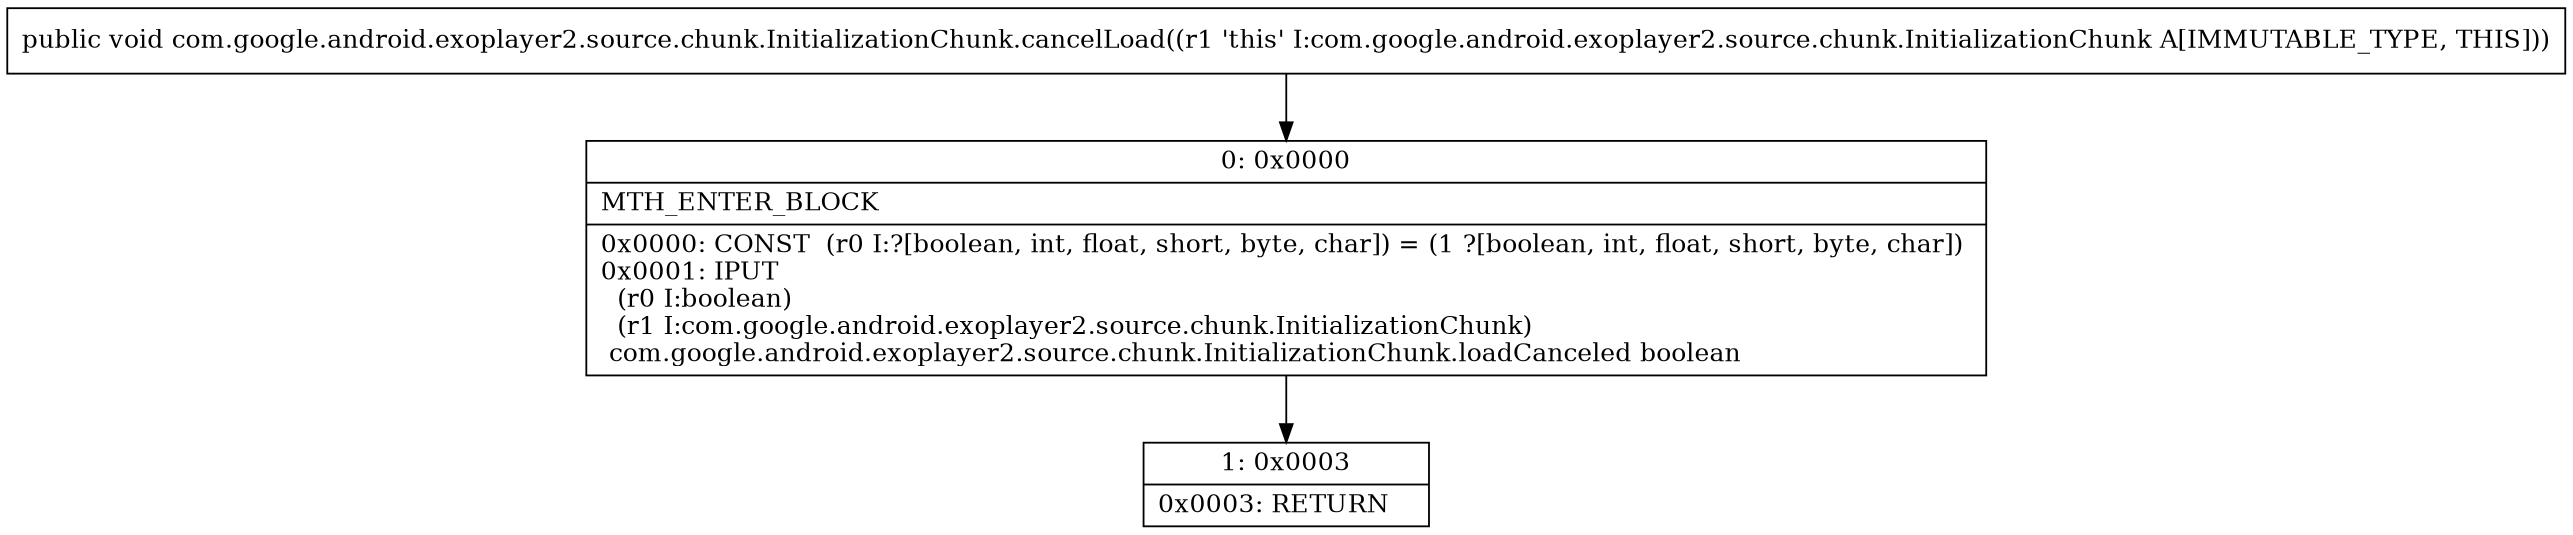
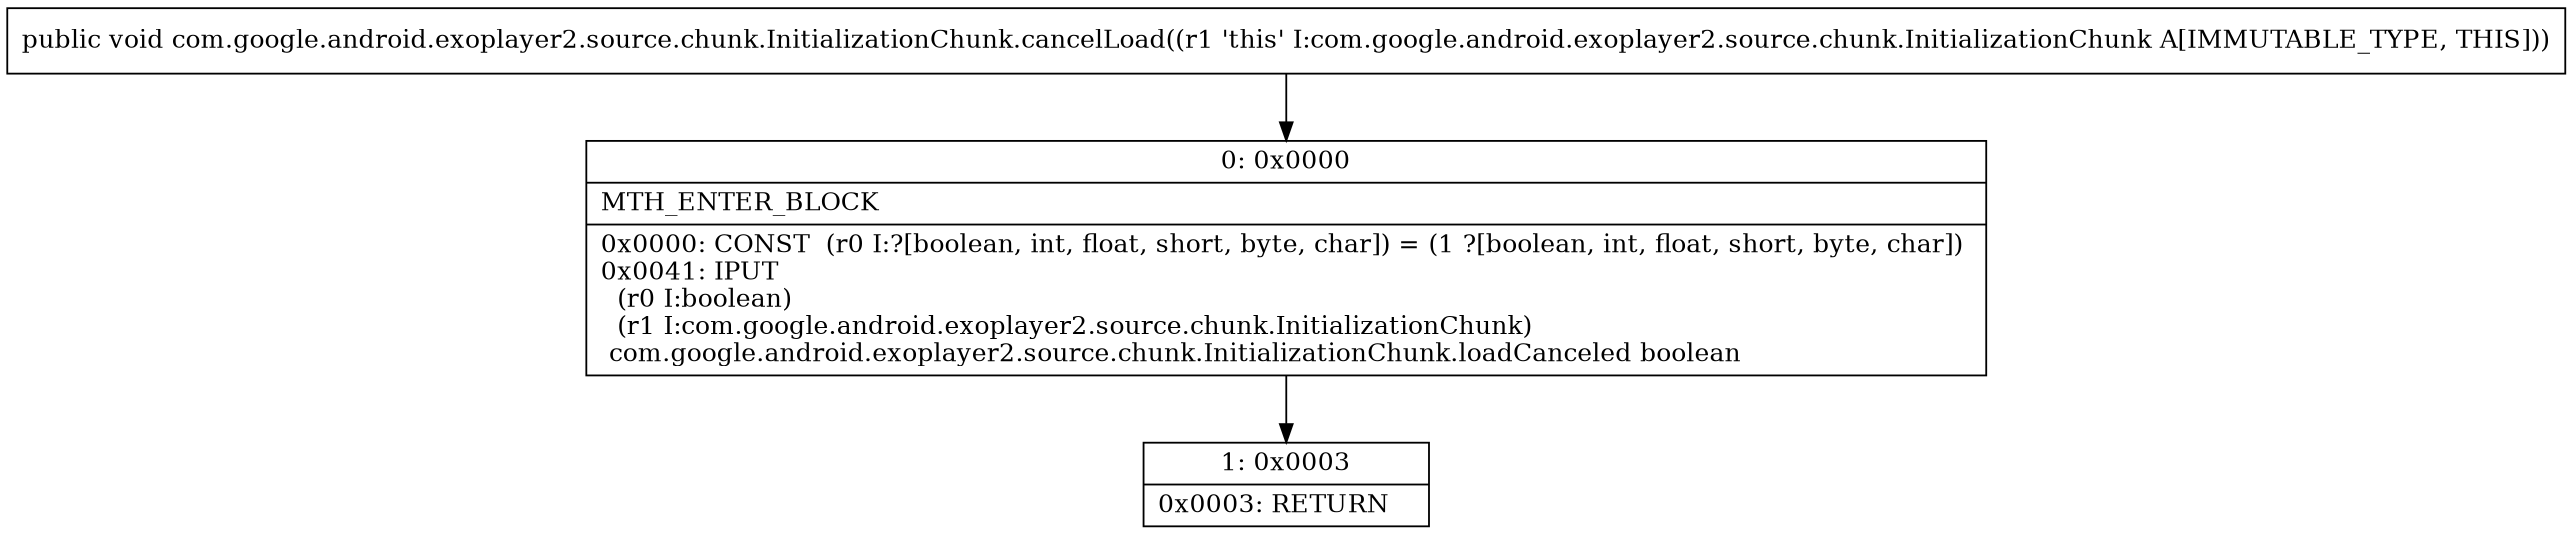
(698, 272) -> (698, 272)
